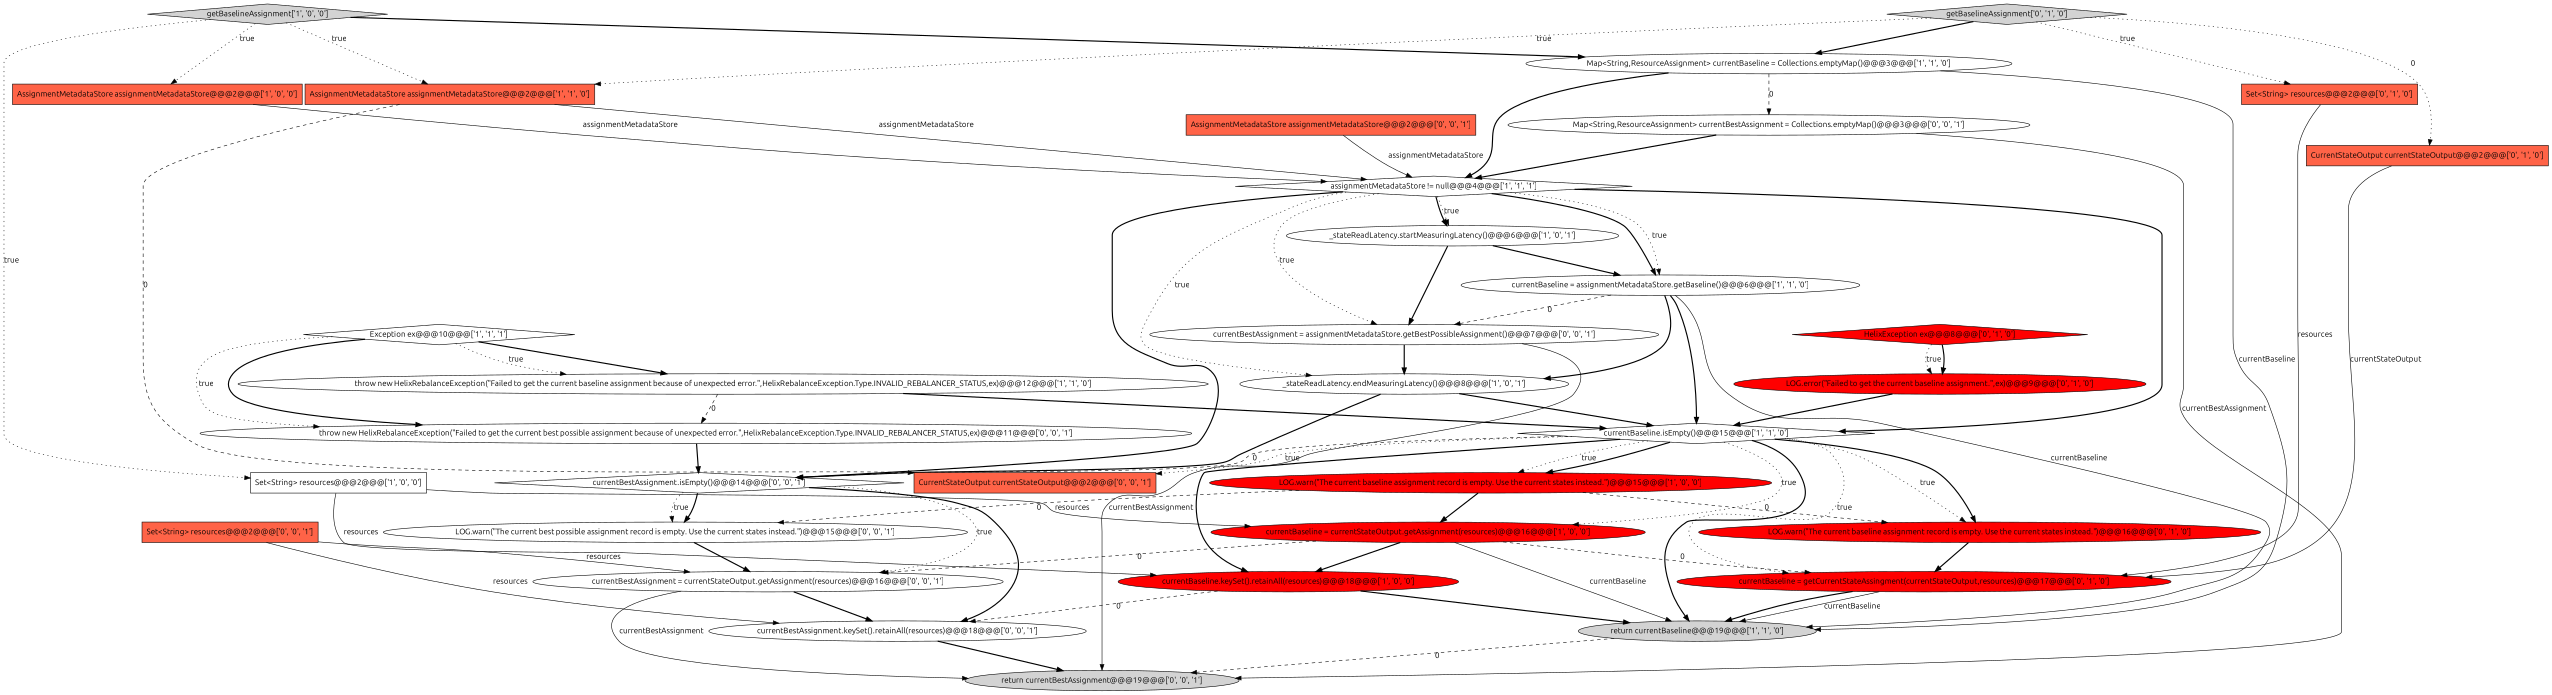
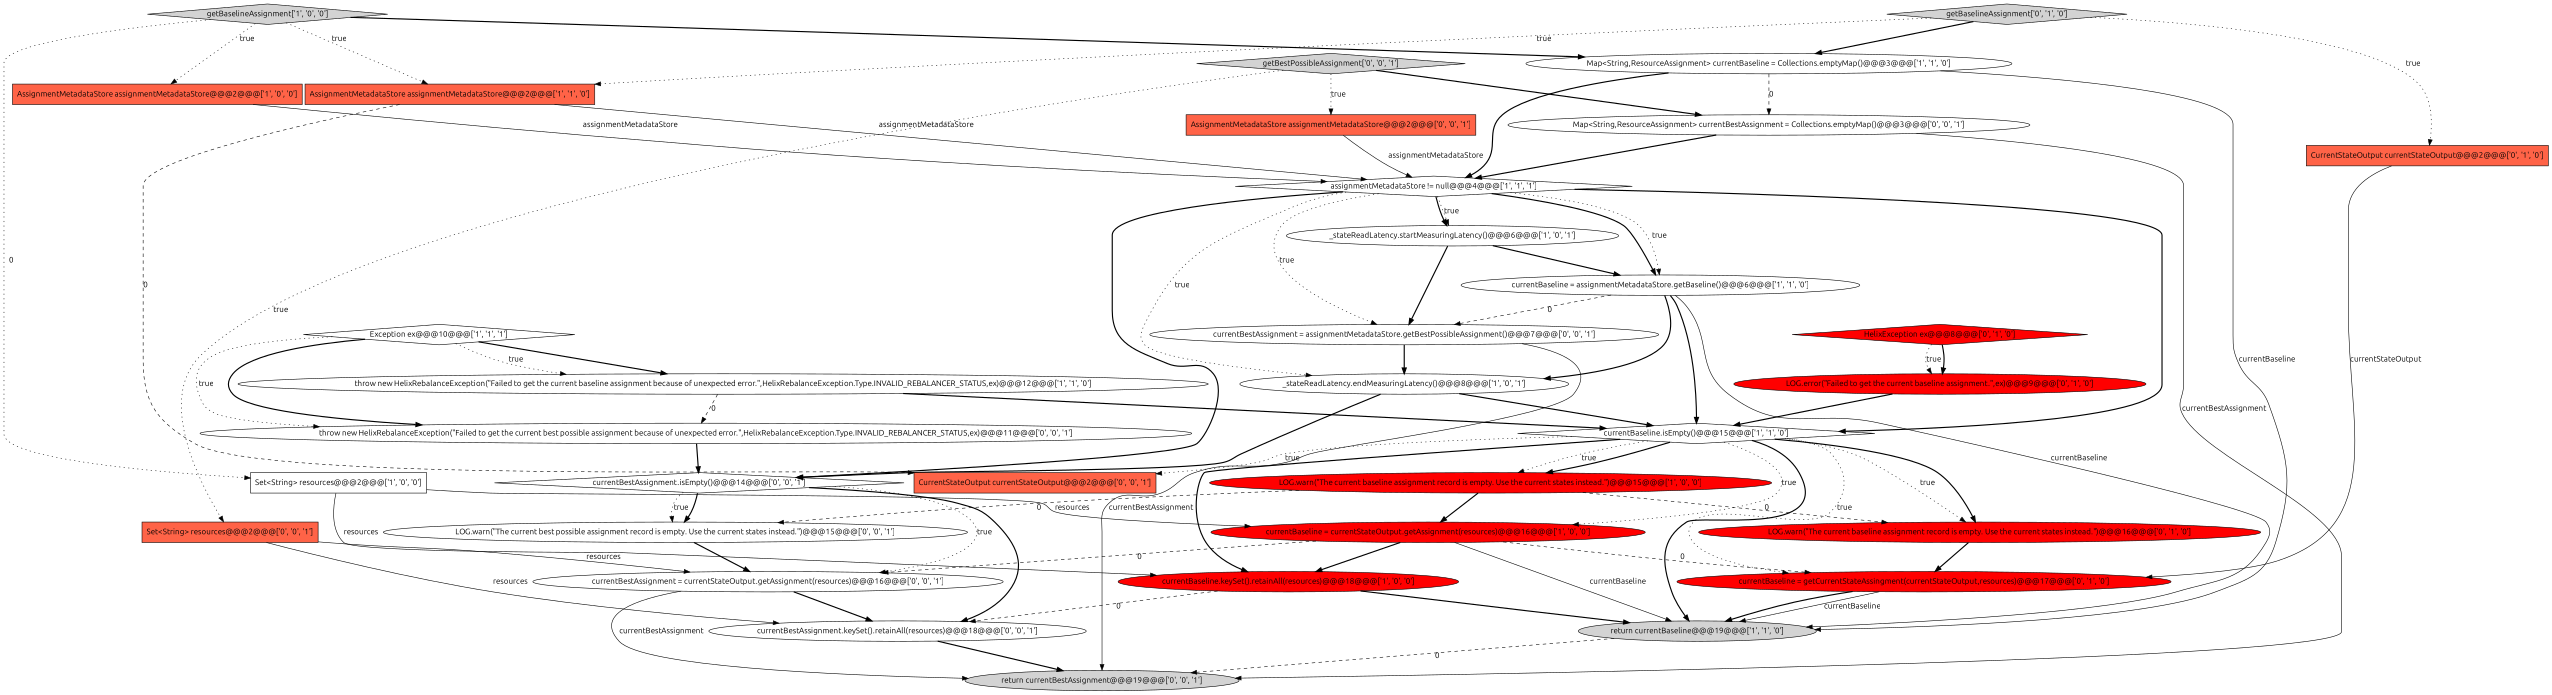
none -> (1331, 64)
(2413, 64) -> (2413, 64)
(2330, 94) -> none
(12, 260) -> (12, 260)
(1244, 460) -> none
